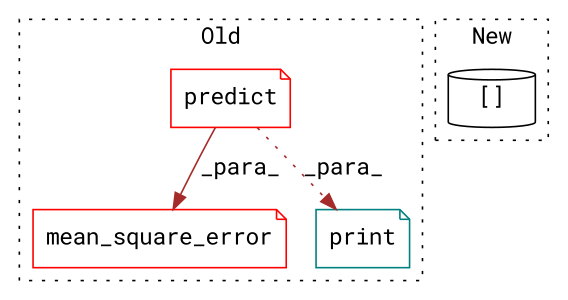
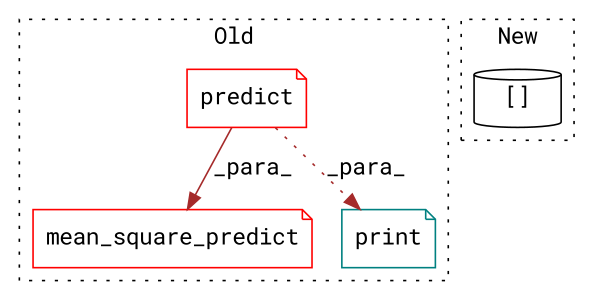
(160, 239) -> (173, 239)
